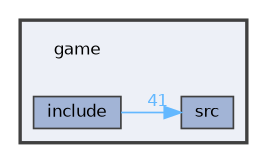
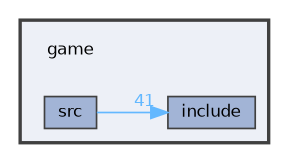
(143, 113) -> (124, 113)
